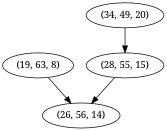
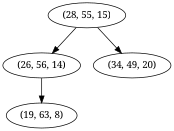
(125, 37) -> (107, 38)
(57, 88) -> (42, 87)
